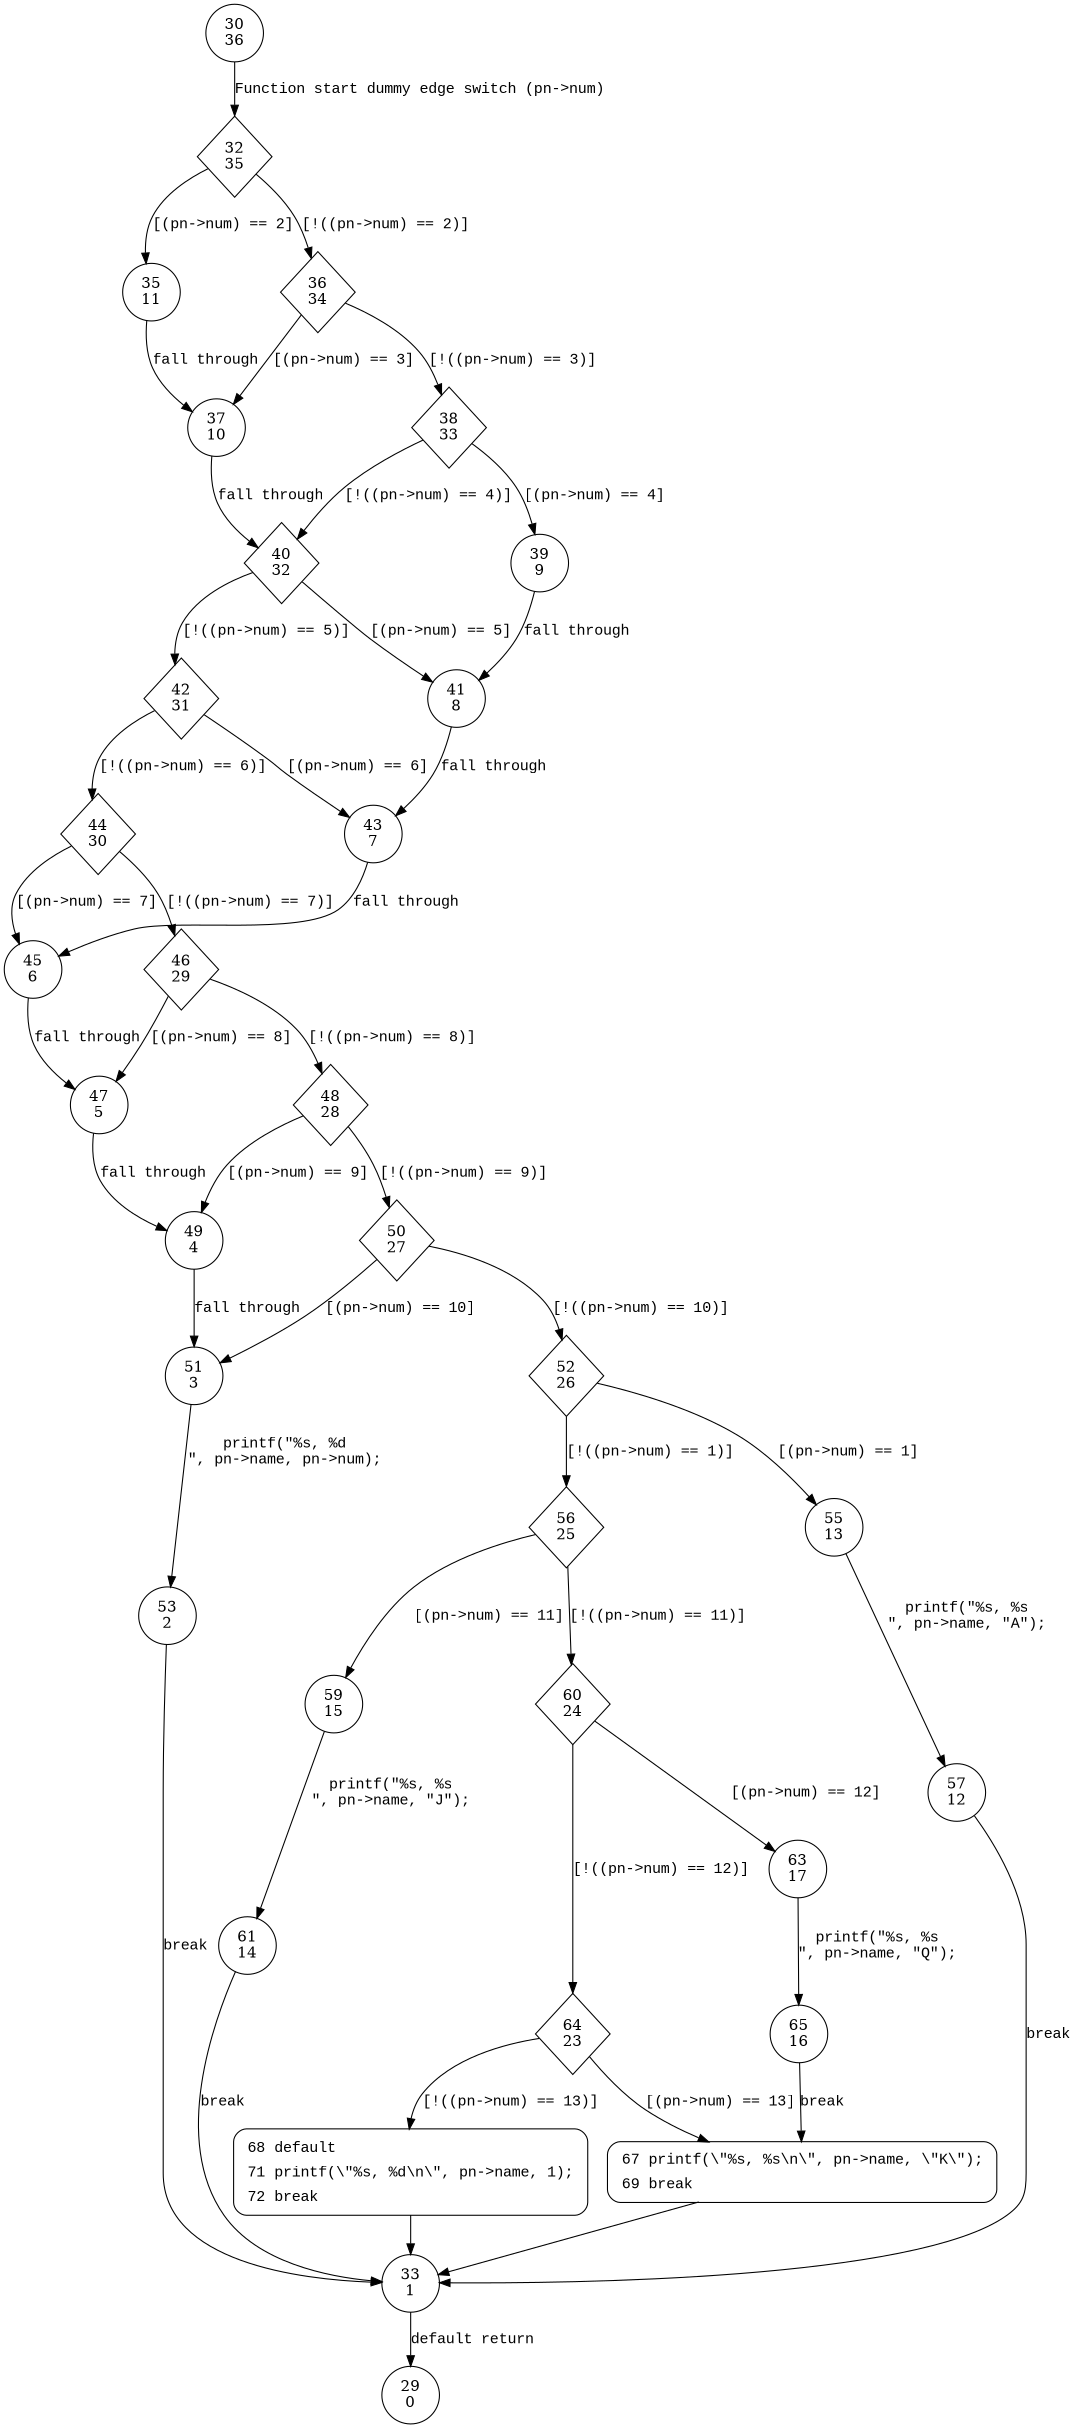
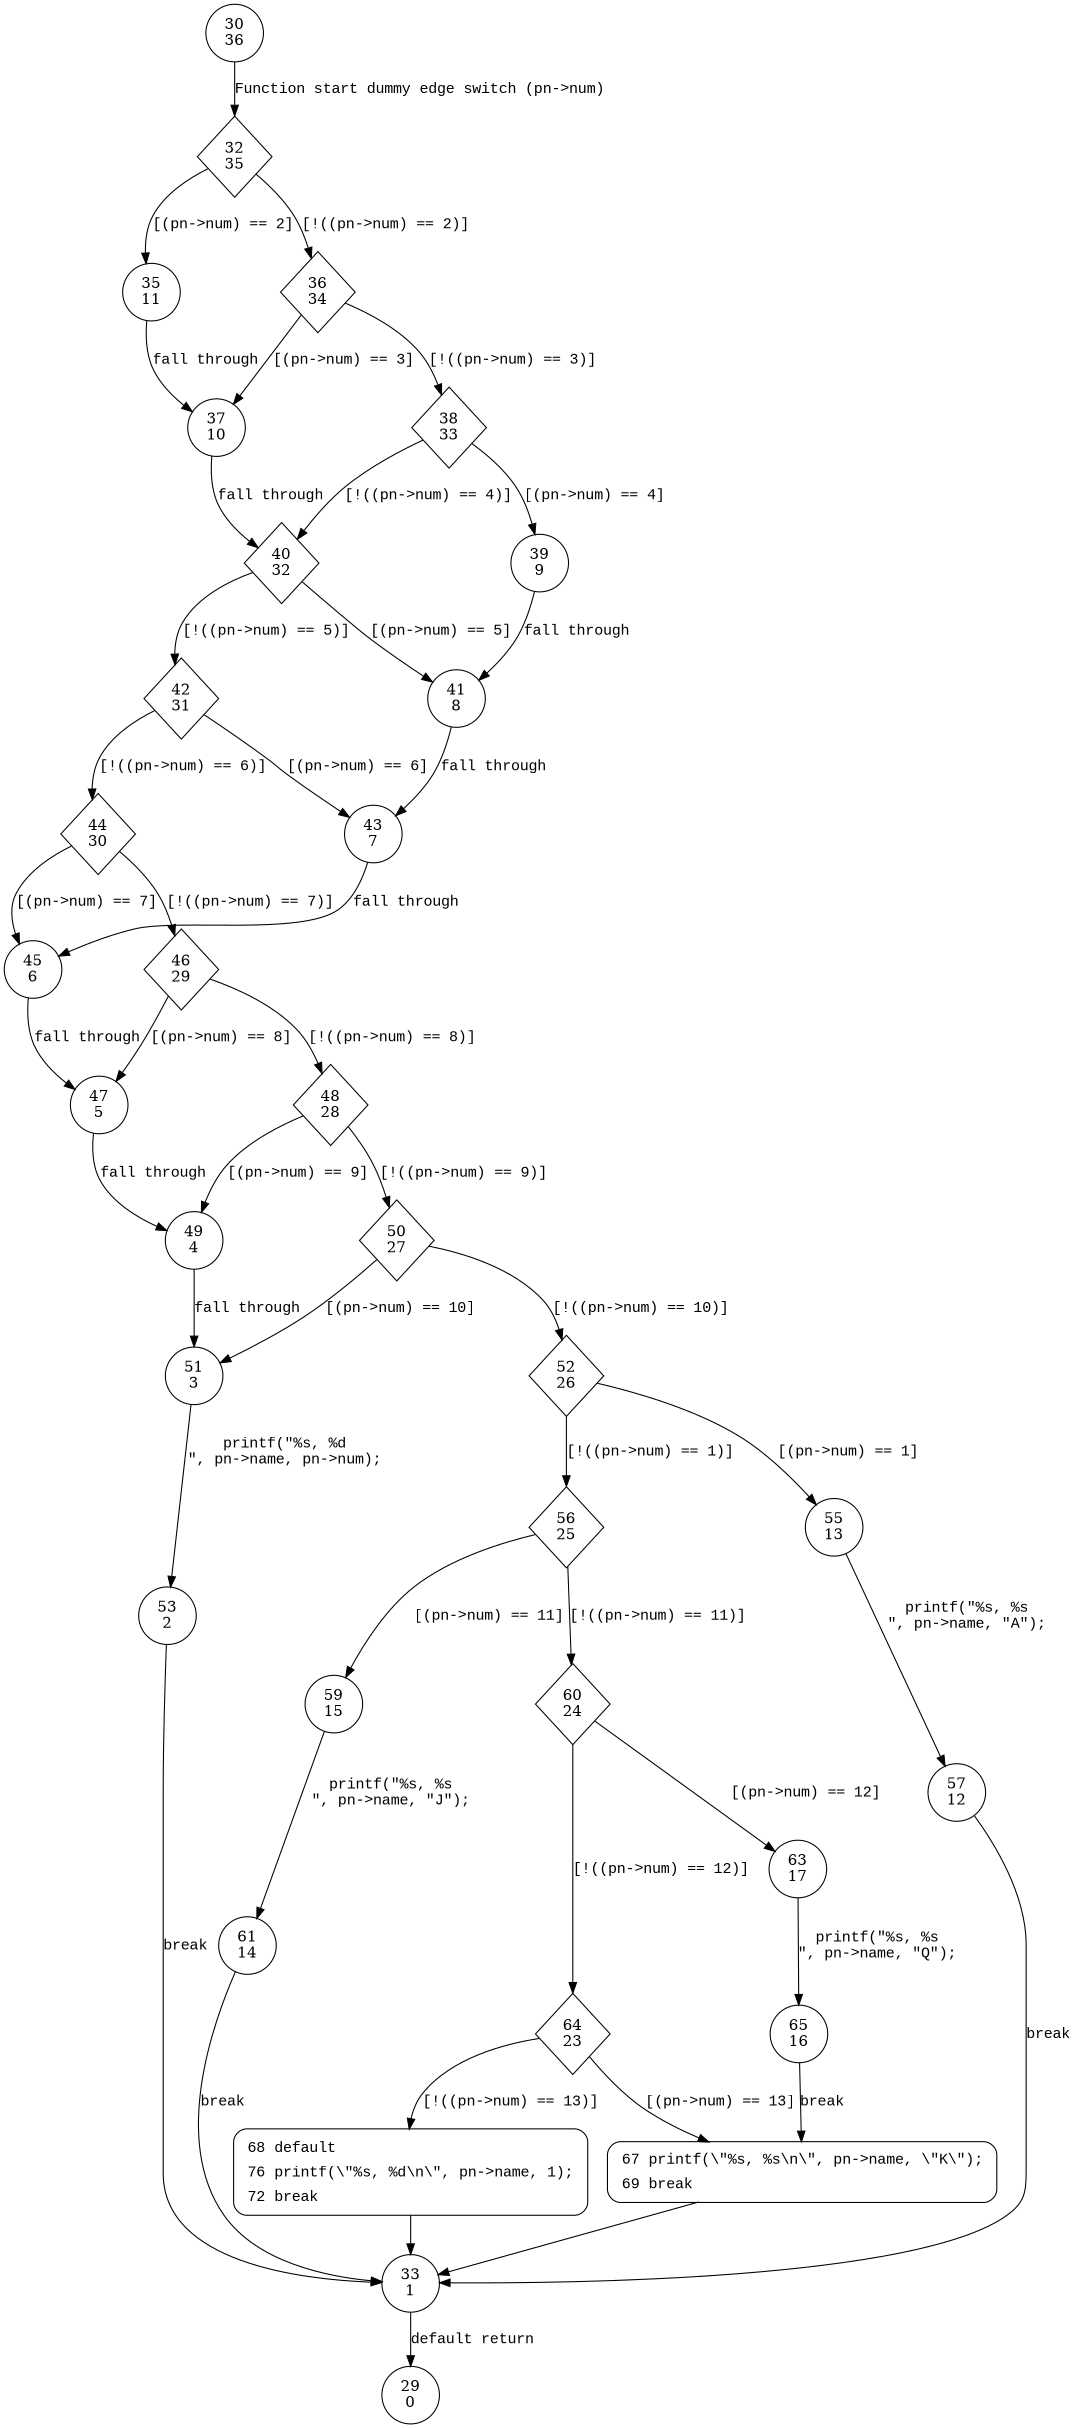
(257, 2172) -> (257, 2172)
